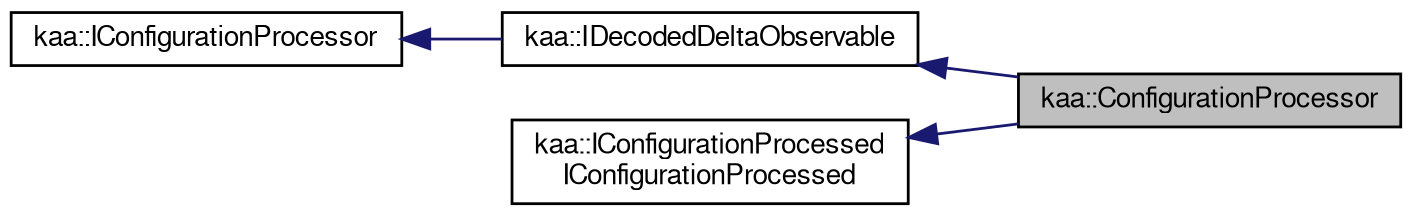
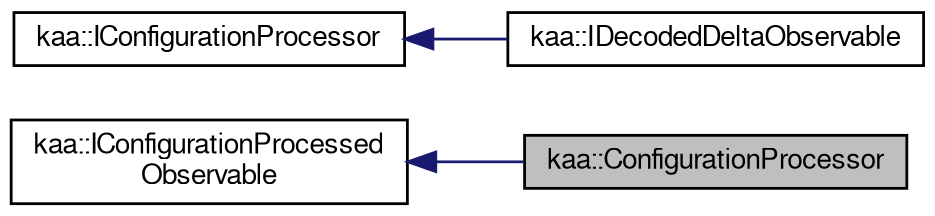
(982, 73) -> none
(710, 162) -> (209, 162)
